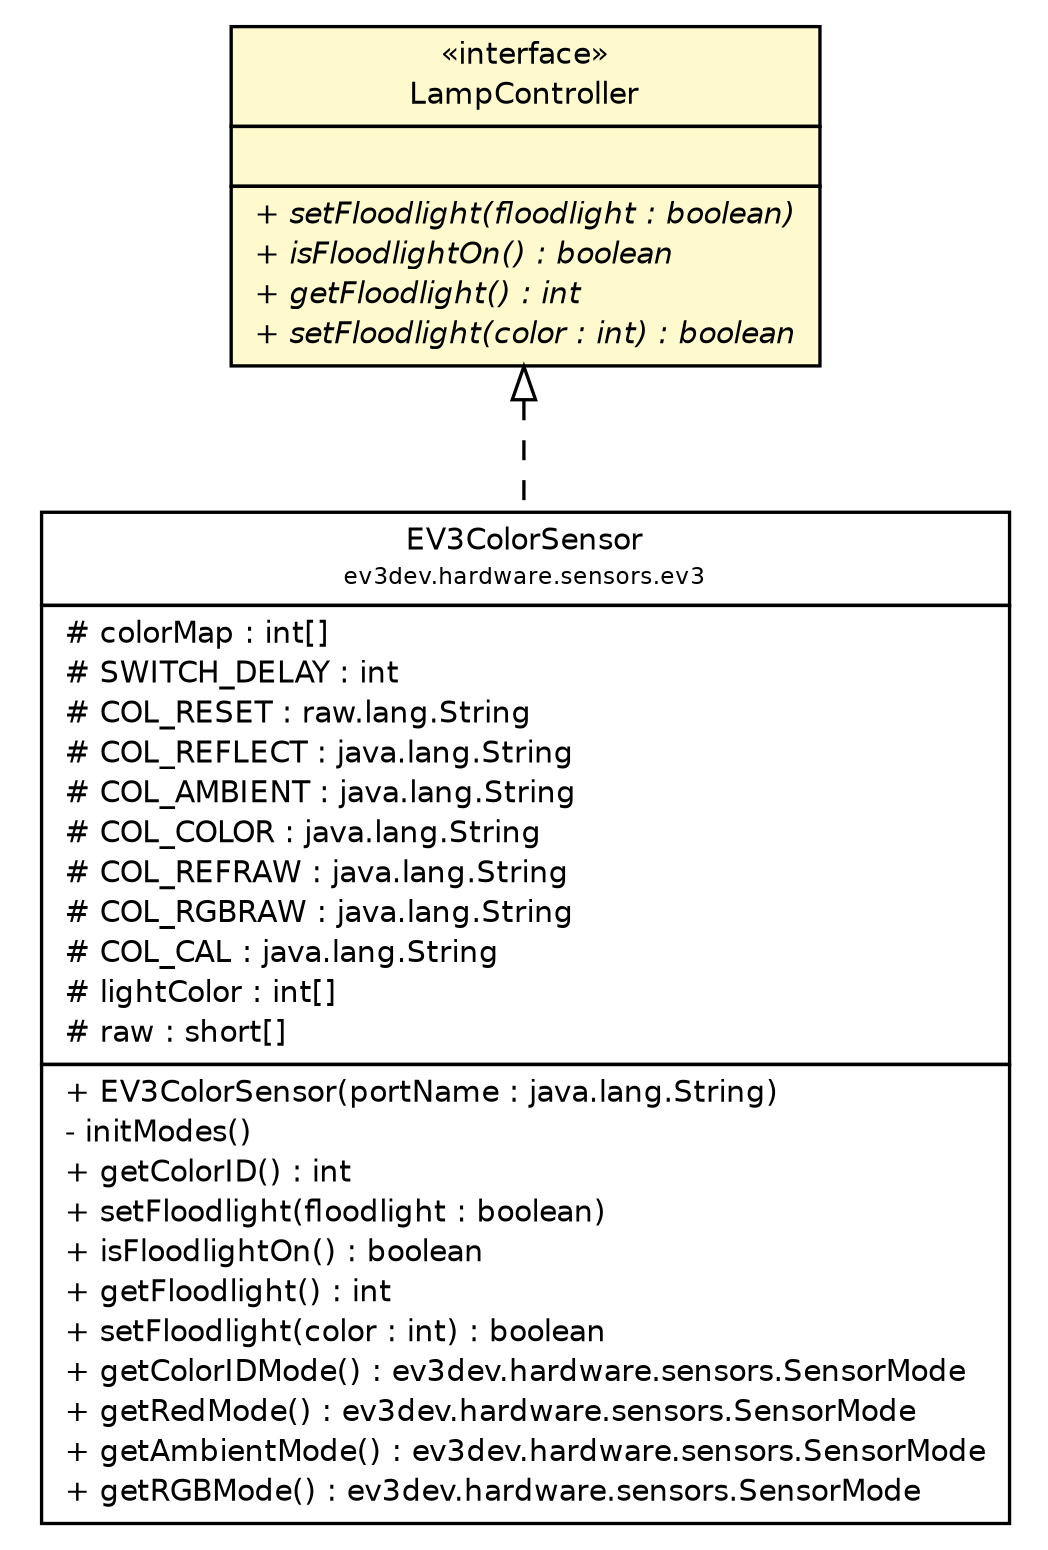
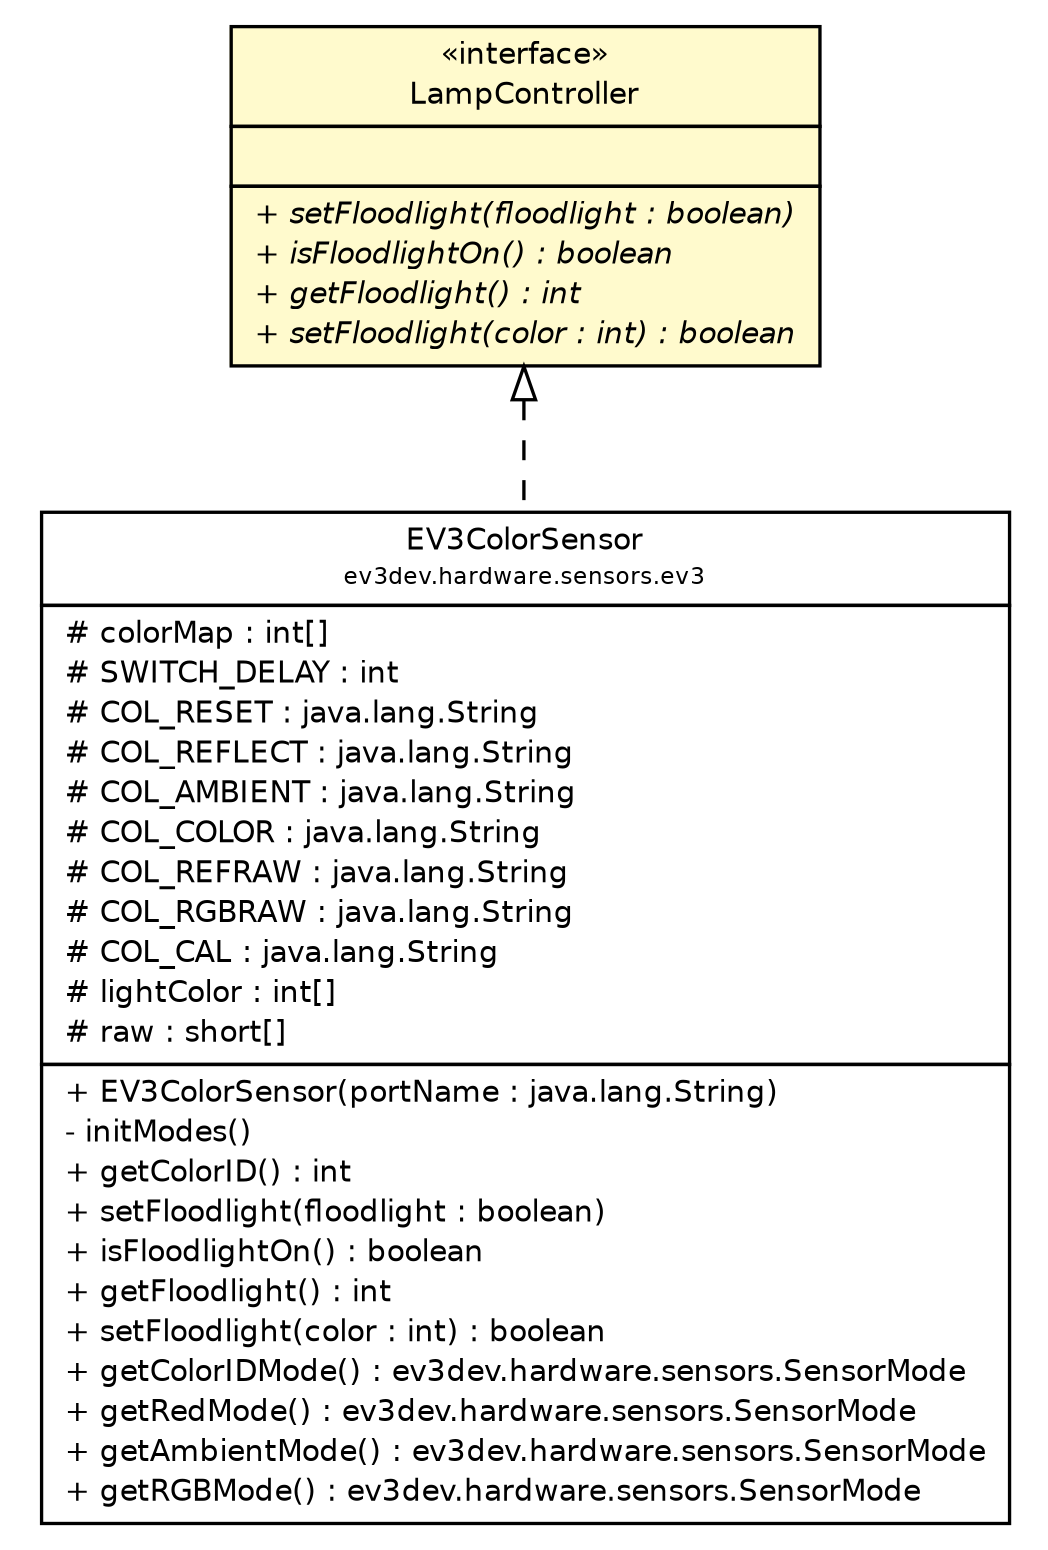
(299, 714) -> (303, 714)
